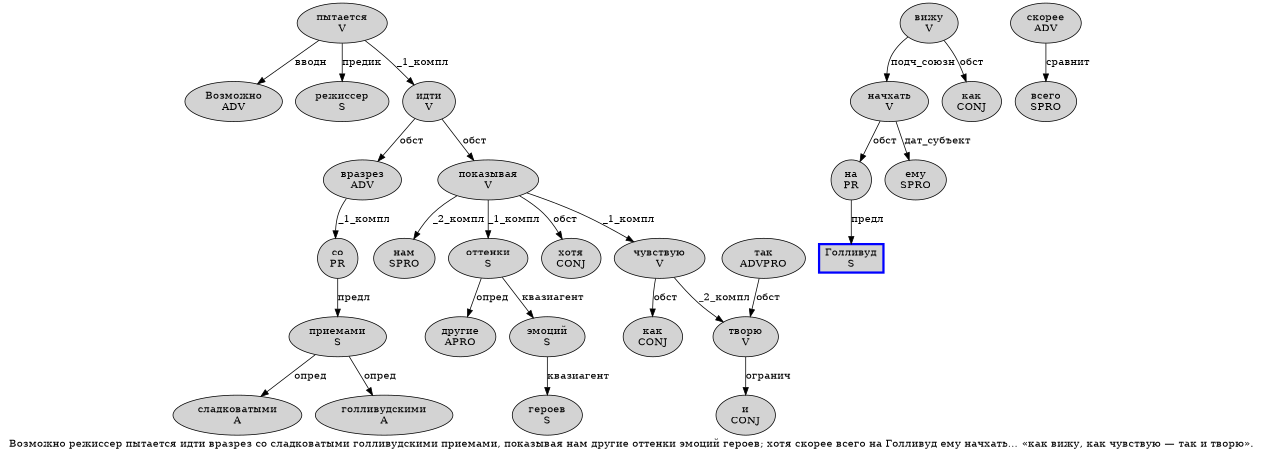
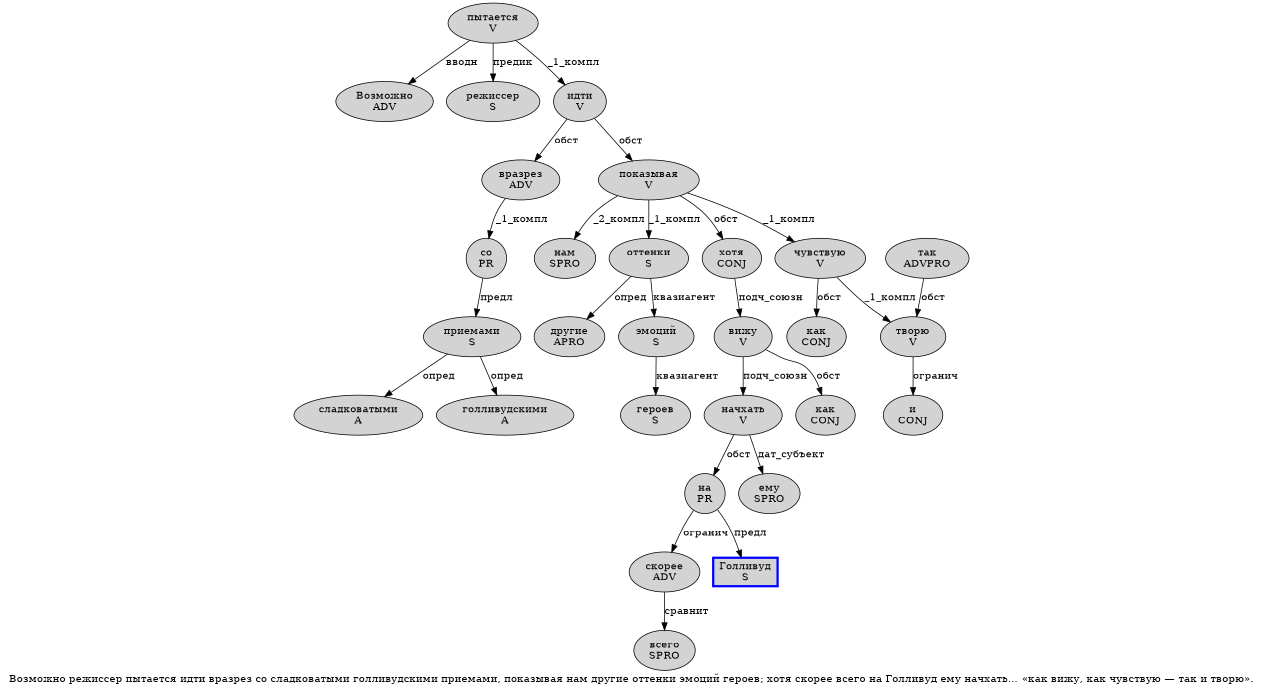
none -> (737, 294)
(725, 298) -> (891, 298)
none -> (683, 527)
